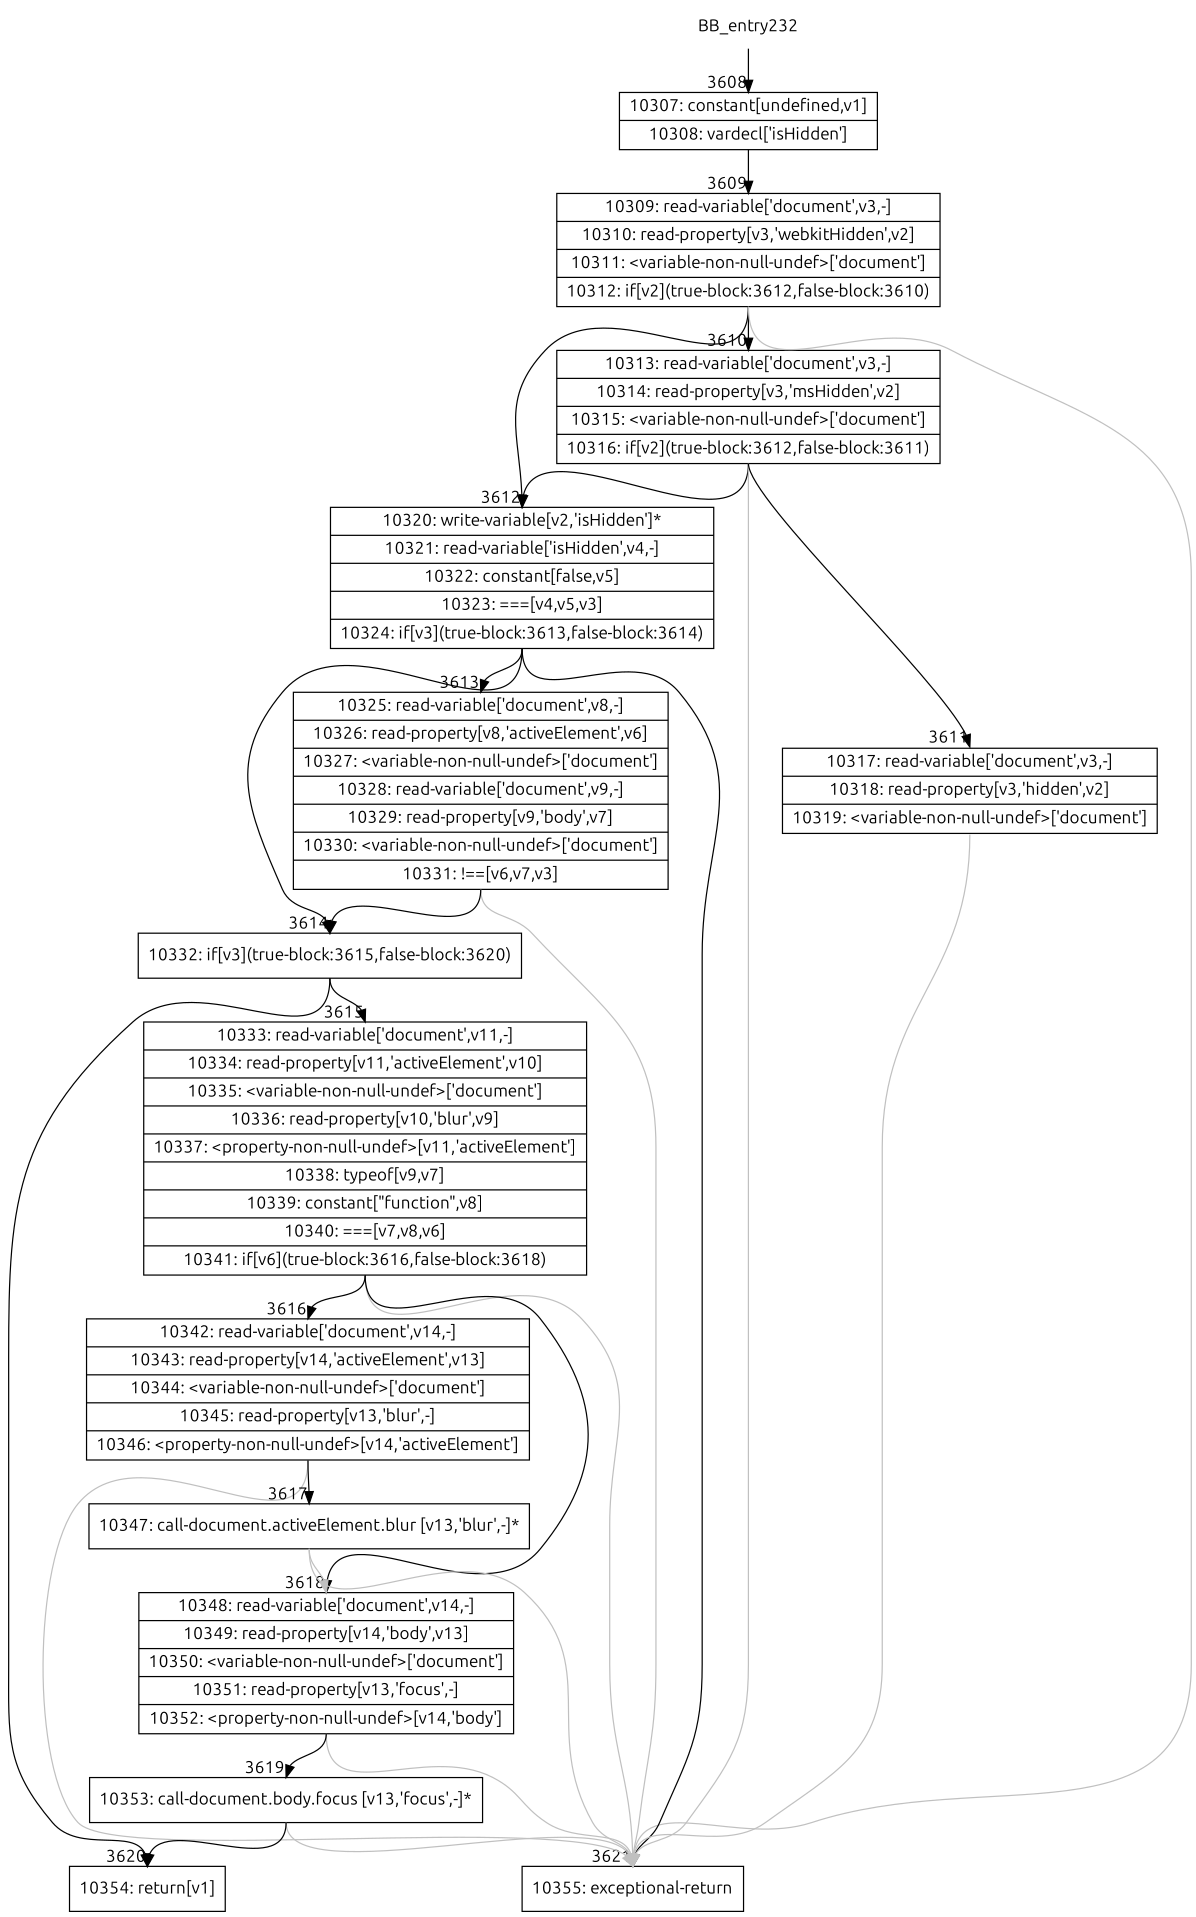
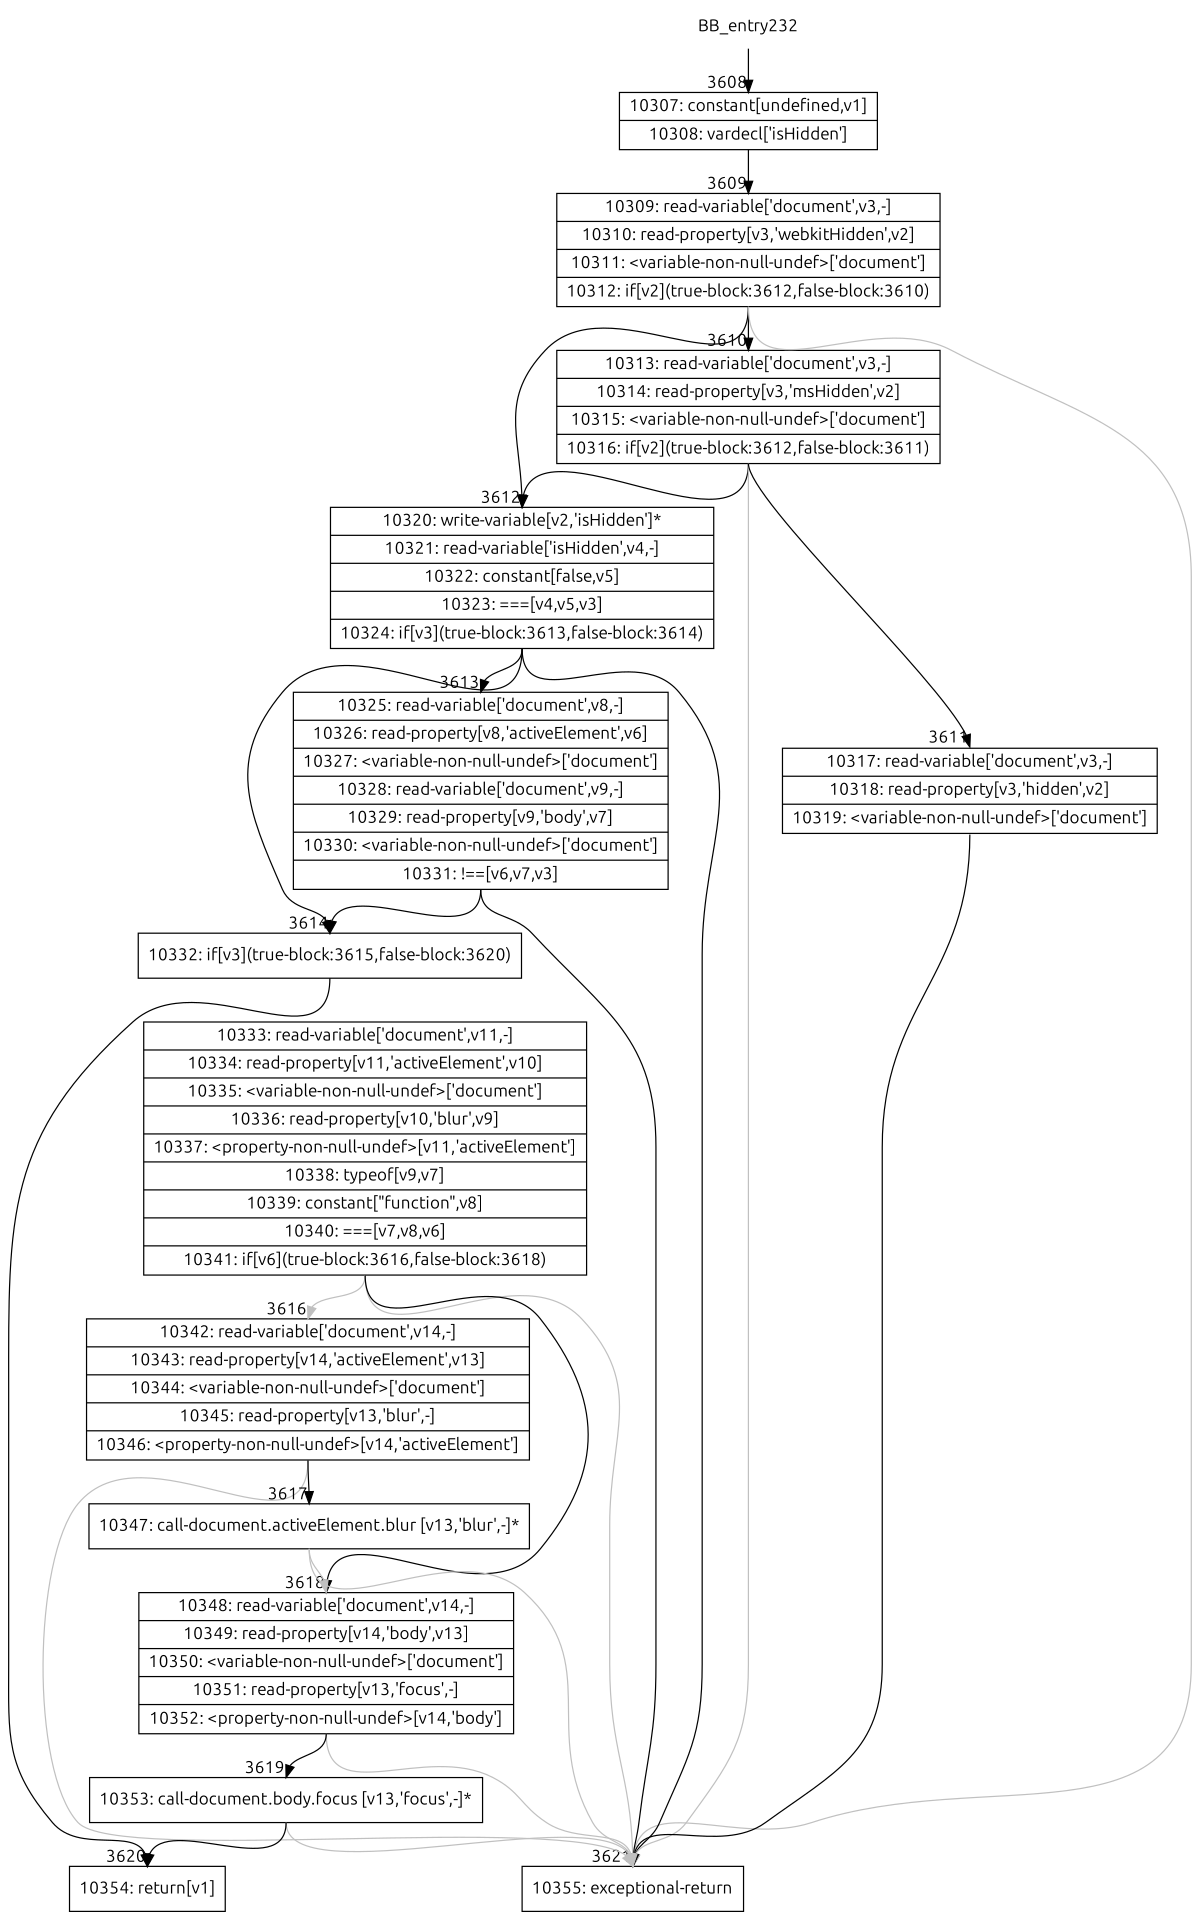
(342, 997) -> none
(343, 1296) -> (343, 1296)
(656, 1337) -> (656, 1337)
(882, 1417) -> (882, 1417)
